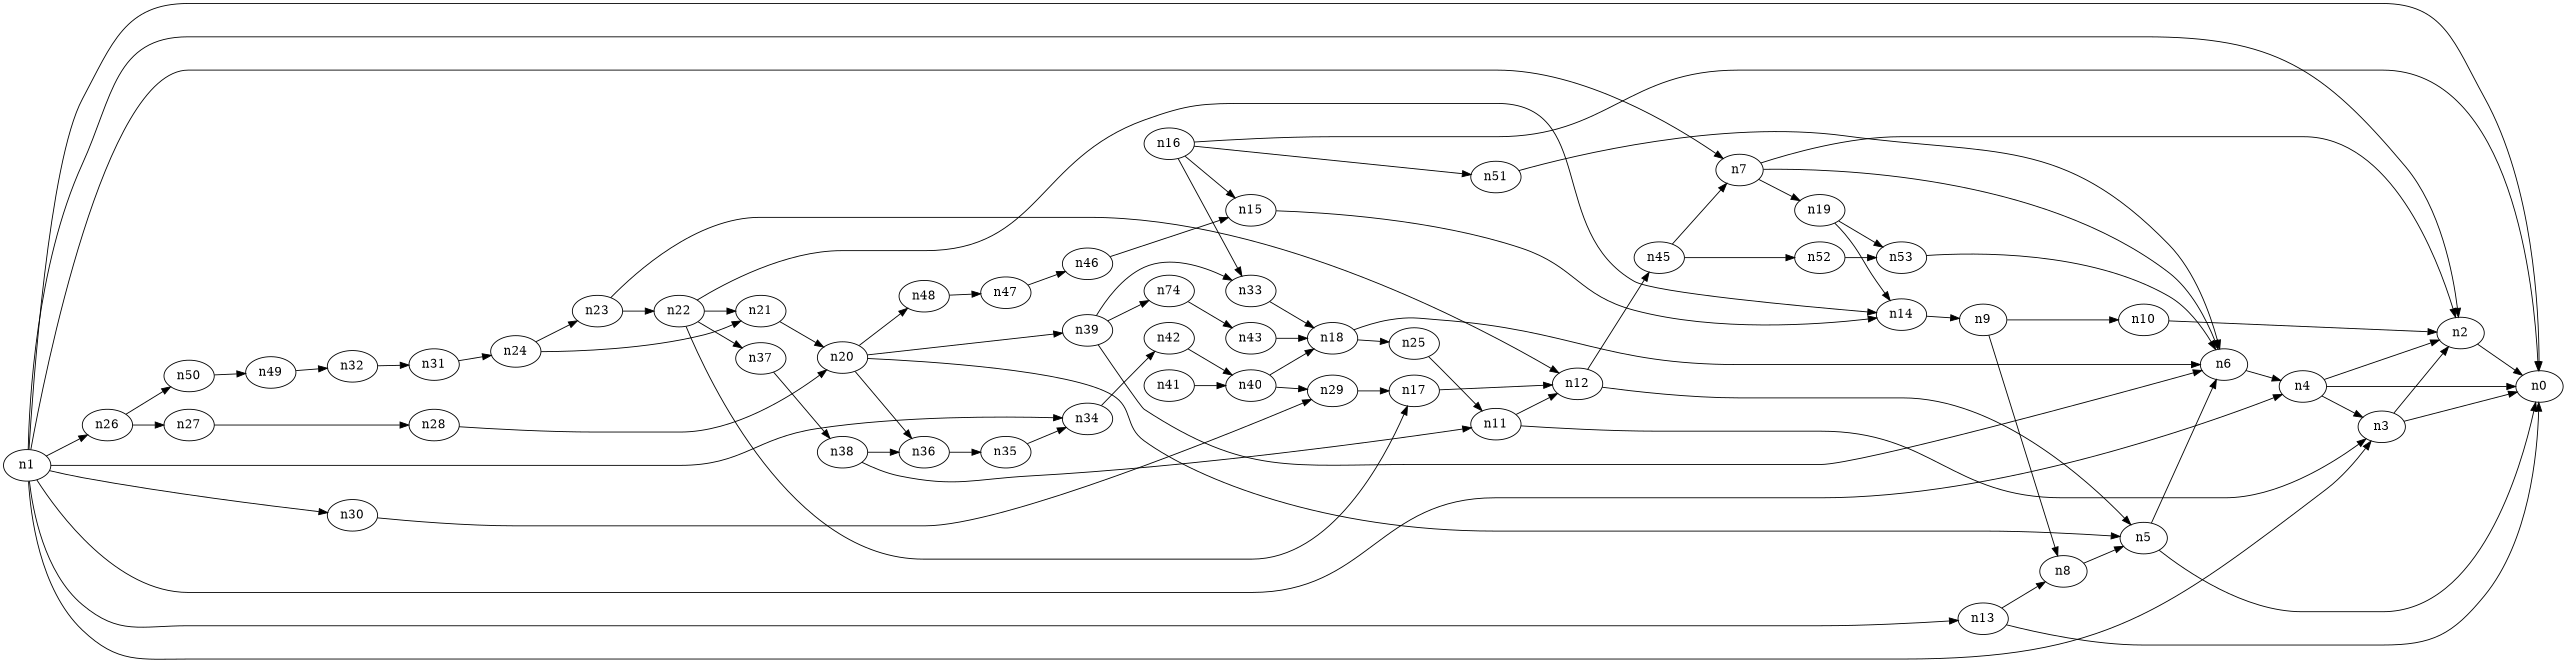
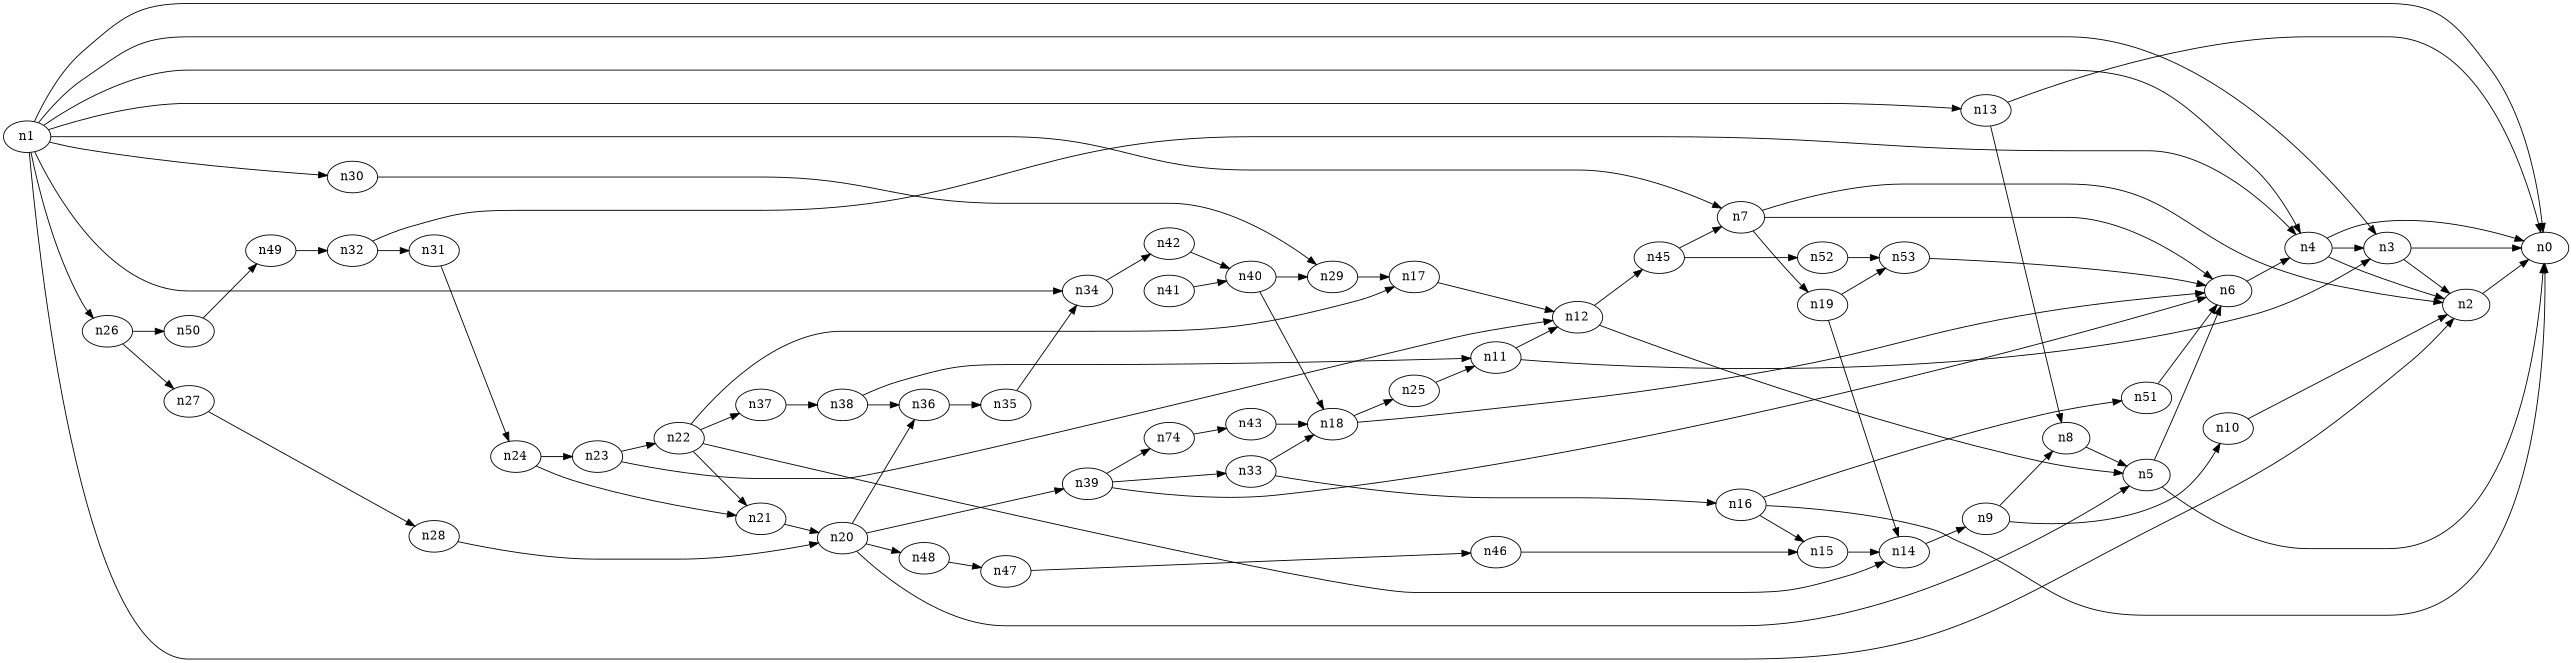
none -> (1337, 137)
(1208, 213) -> (1490, 498)
